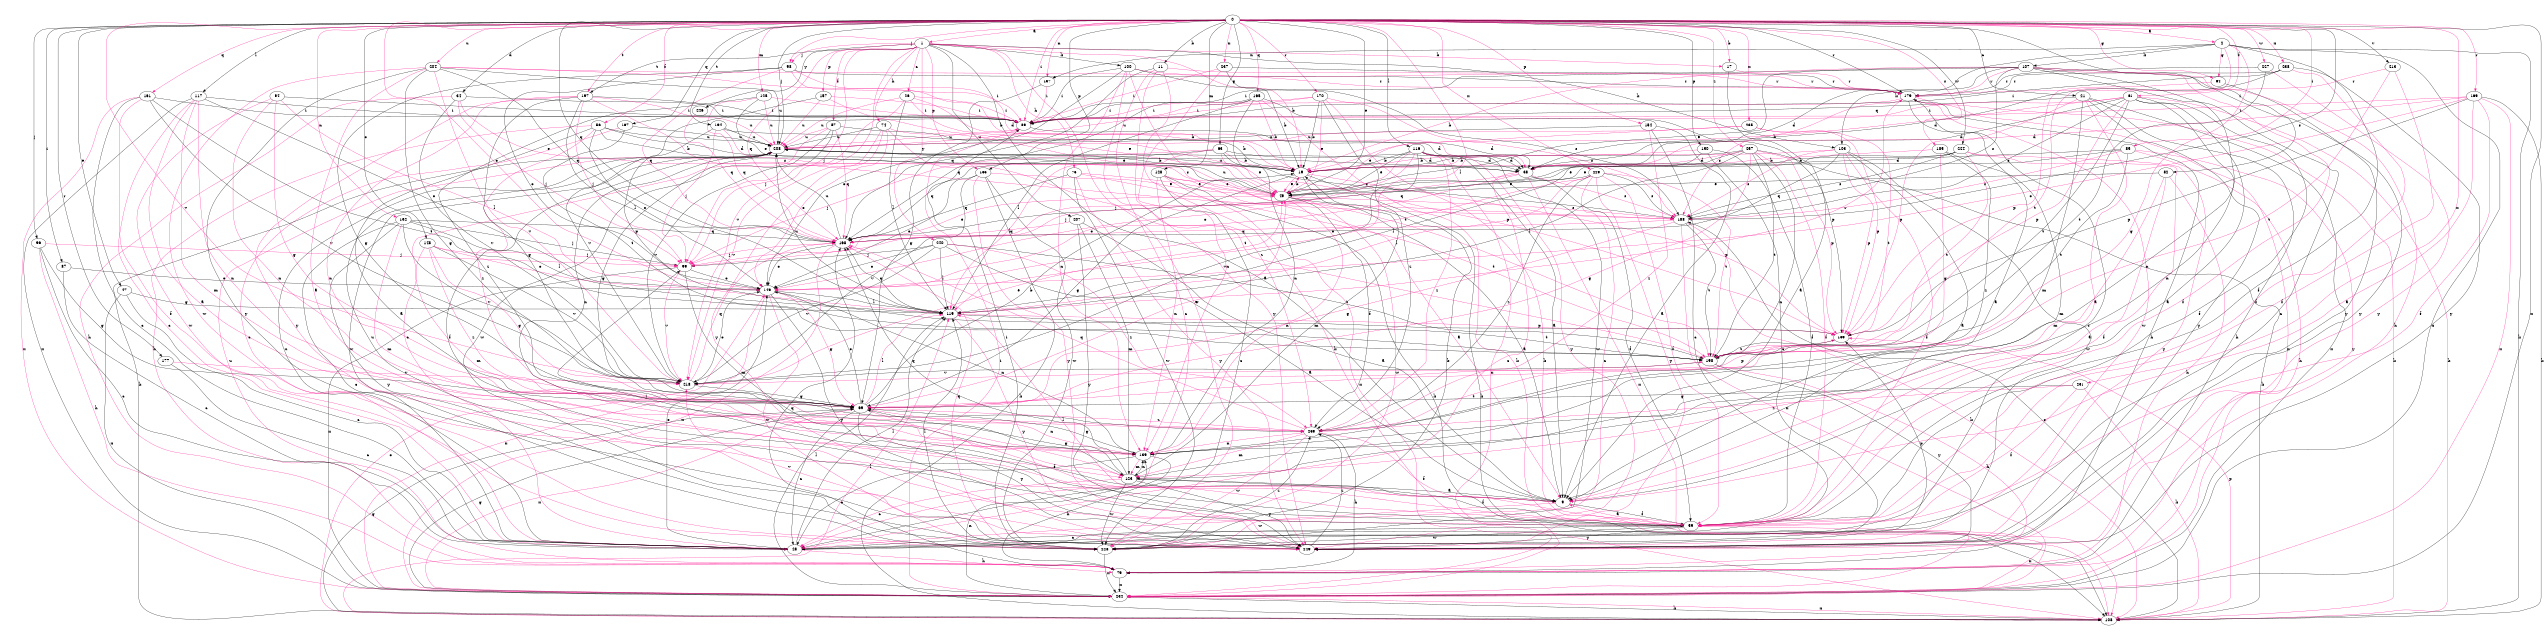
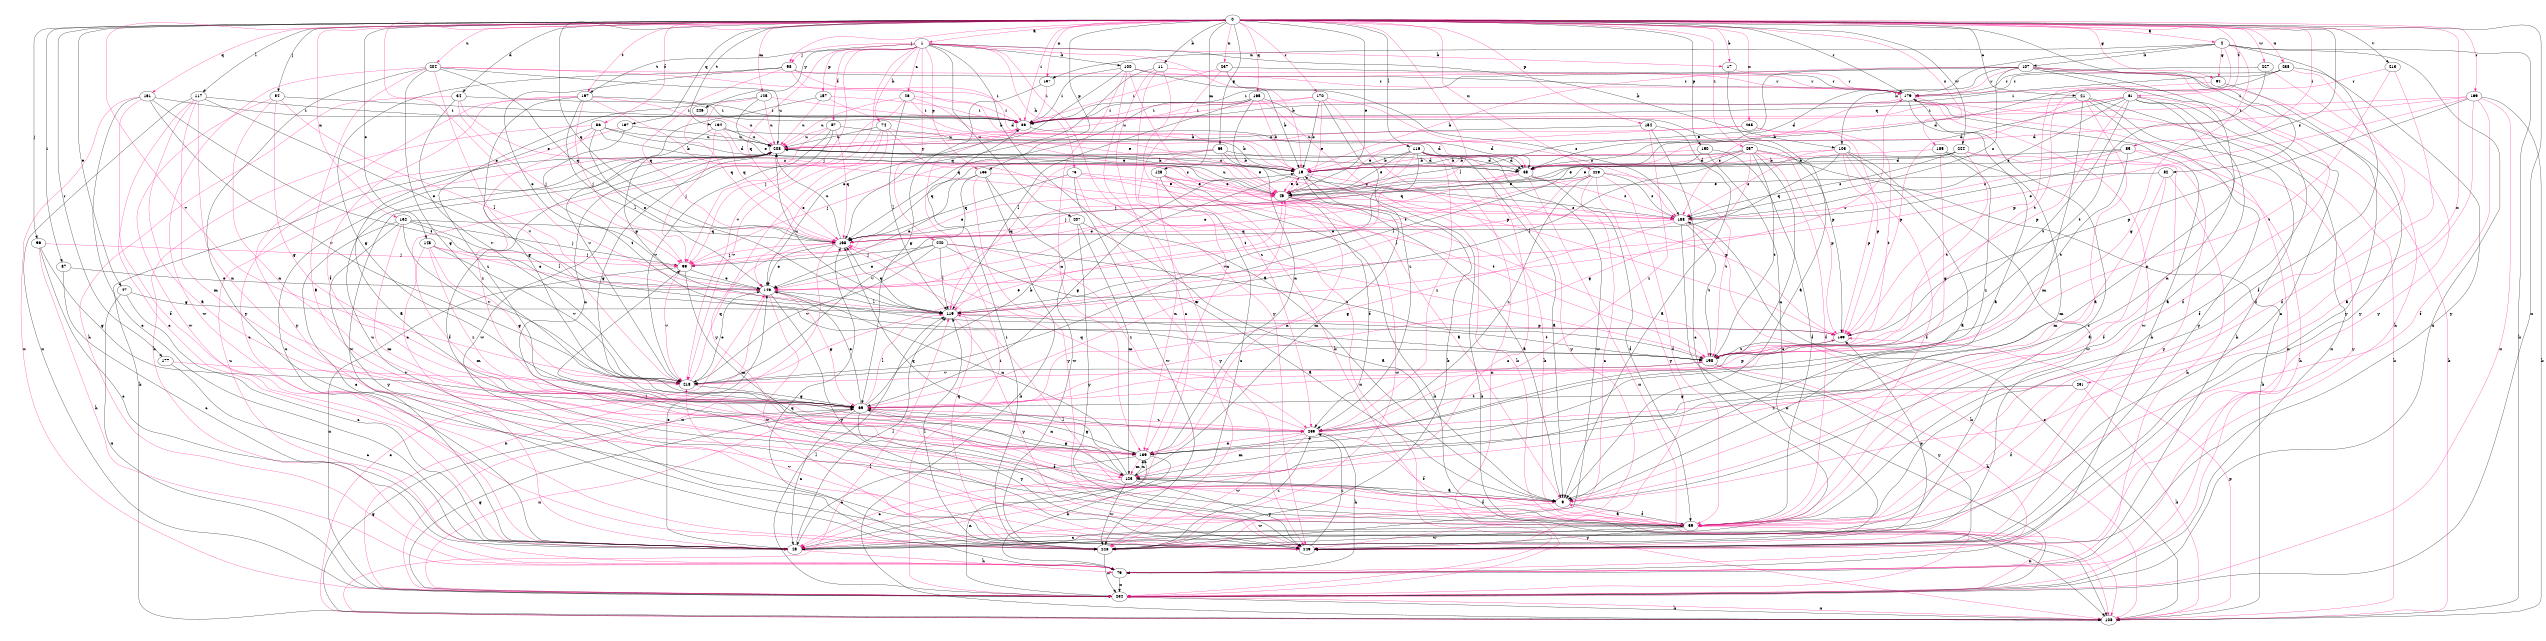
(956, 24) -> (734, 23)
(331, 279) -> (331, 279)
(2013, 582) -> (2013, 582)
